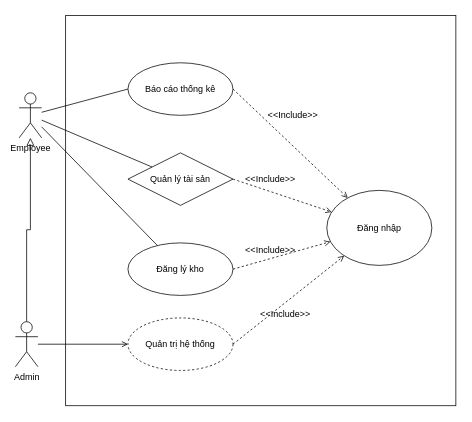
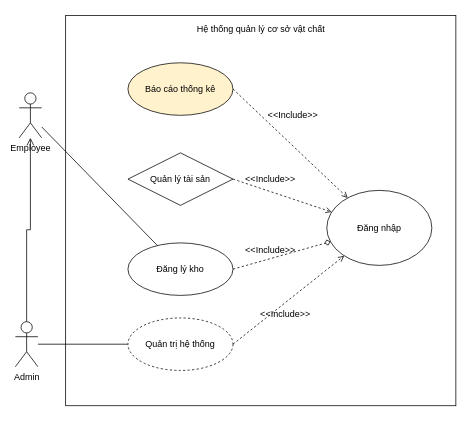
none -> (261, 30)
(180, 89) -> (180, 89)
(84, 101) -> none
(97, 144) -> none
(30, 146) -> (30, 143)
(326, 243) -> (324, 243)
(123, 344) -> (123, 344)
